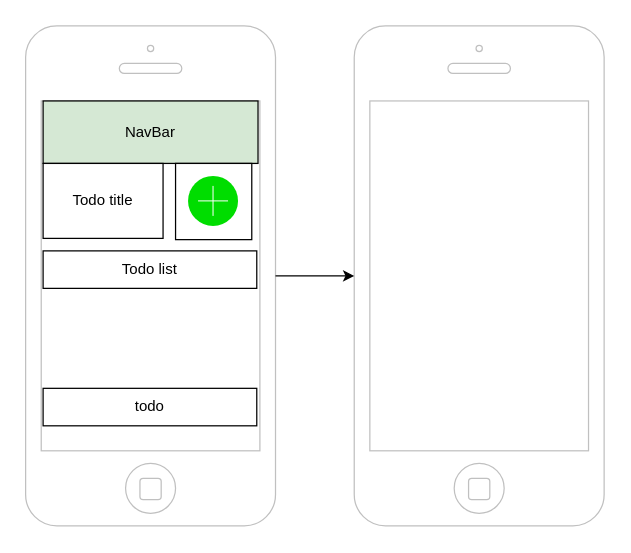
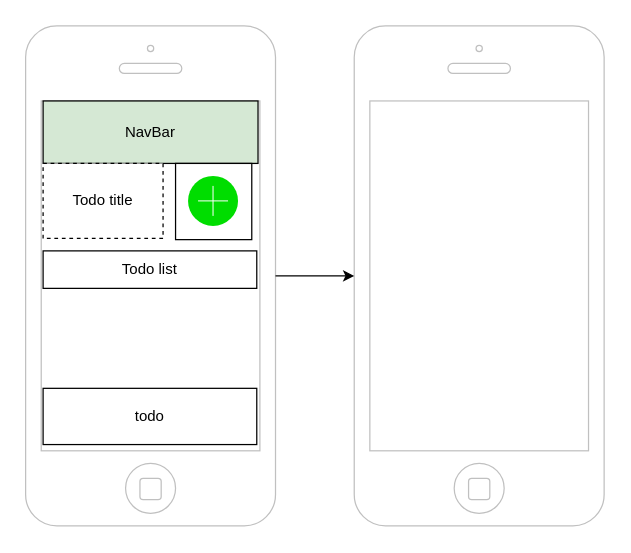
(103, 201) -> (103, 201)
(150, 407) -> (150, 416)
